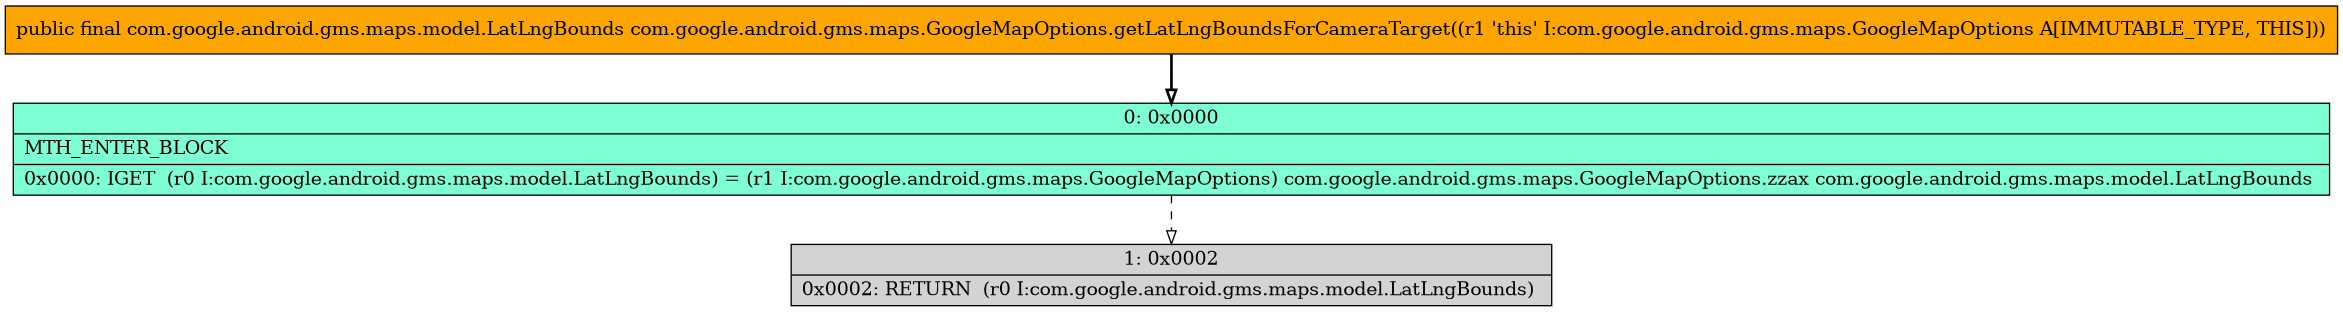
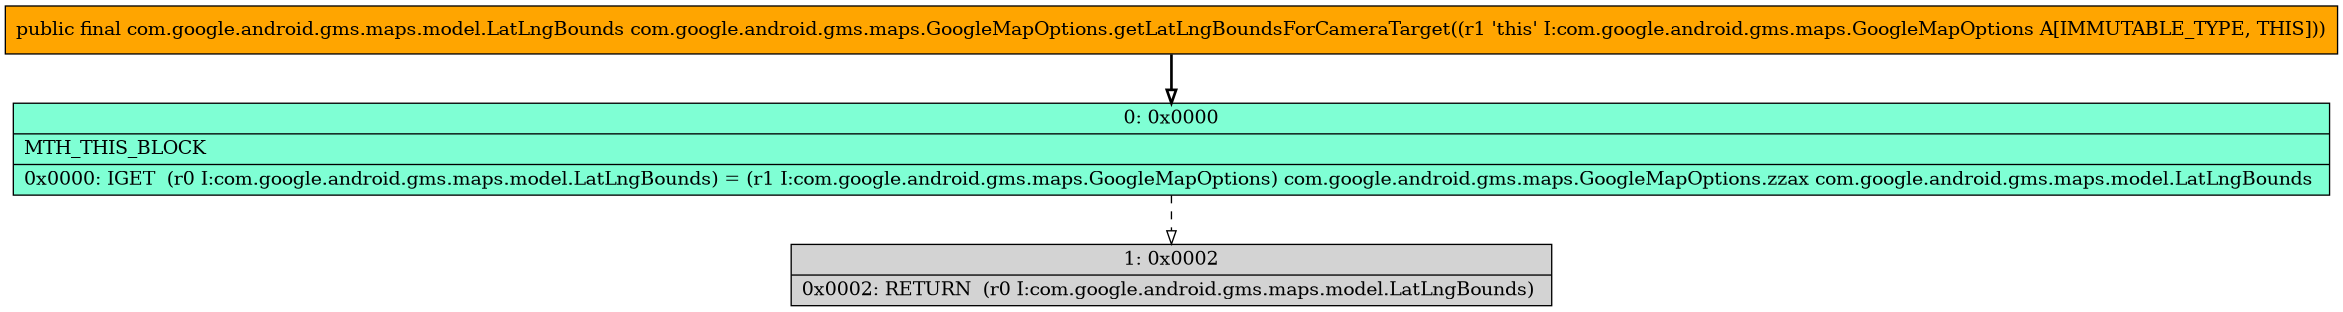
(127, 149) -> (115, 149)
